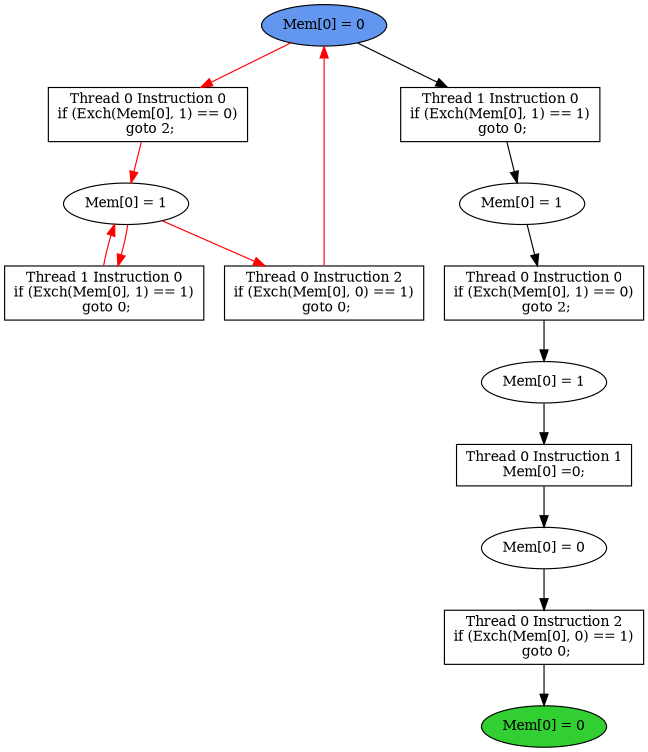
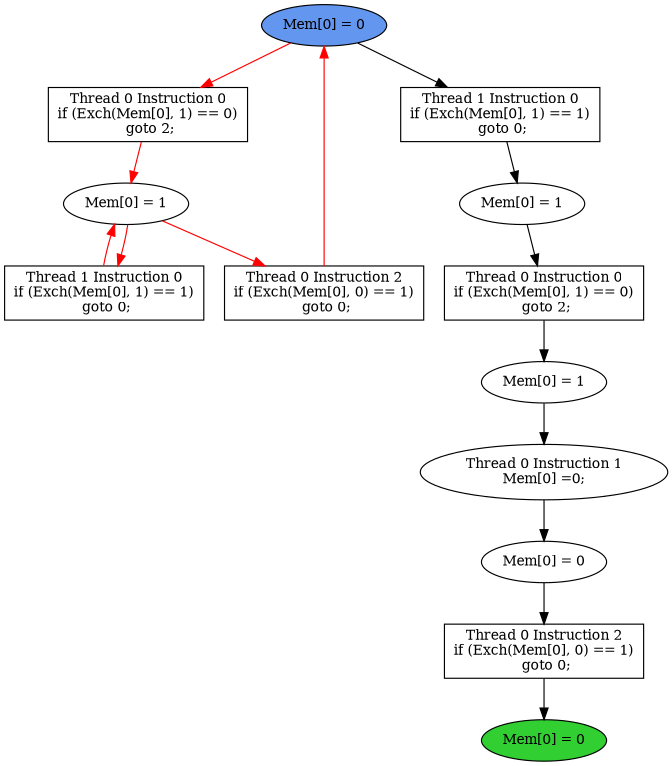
(544, 465) -> (544, 472)
